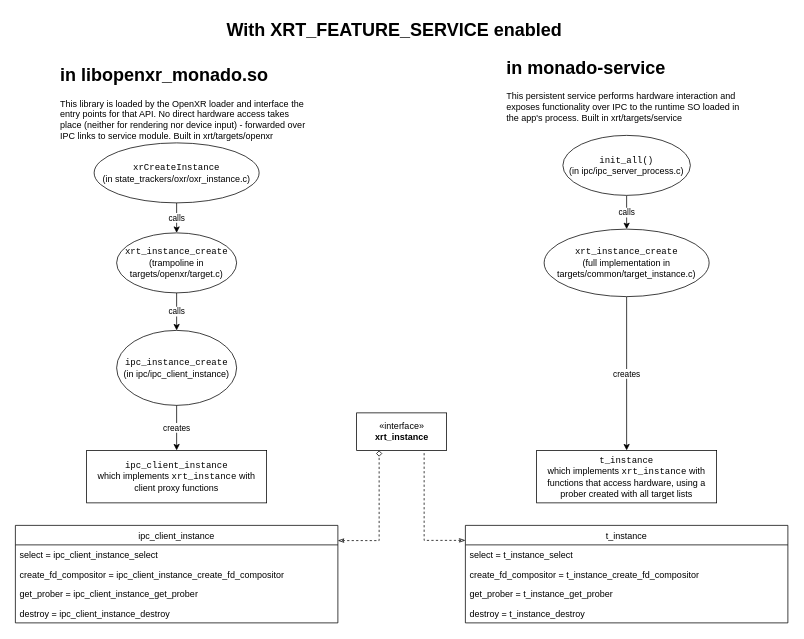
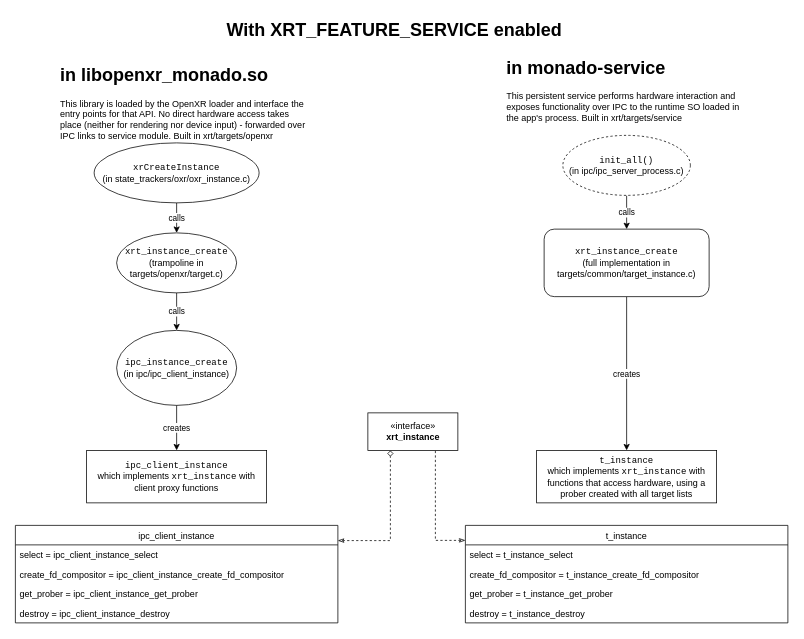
(627, 165) -> (627, 165)
(627, 263) -> (627, 263)
(402, 432) -> (413, 432)
